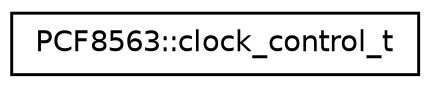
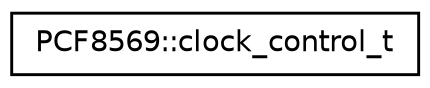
(215, 44) -> (215, 44)
